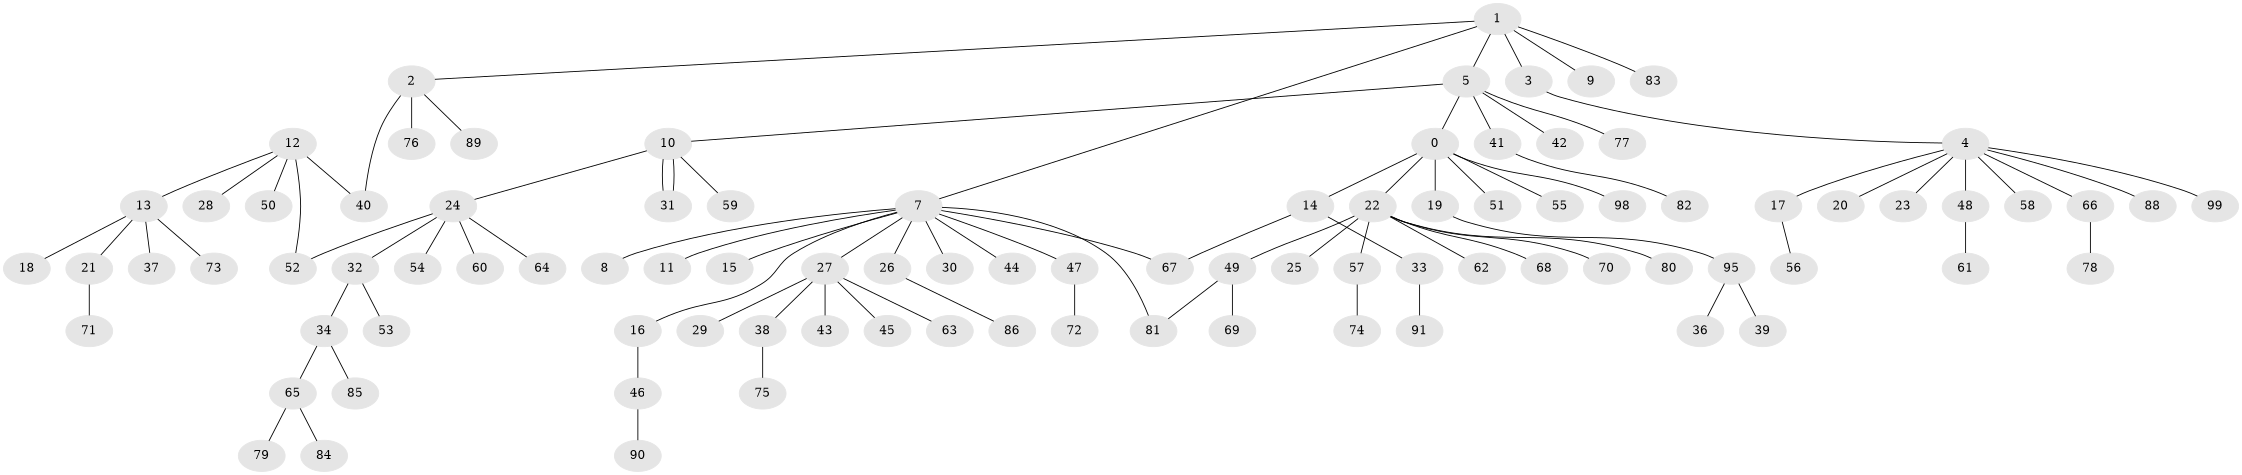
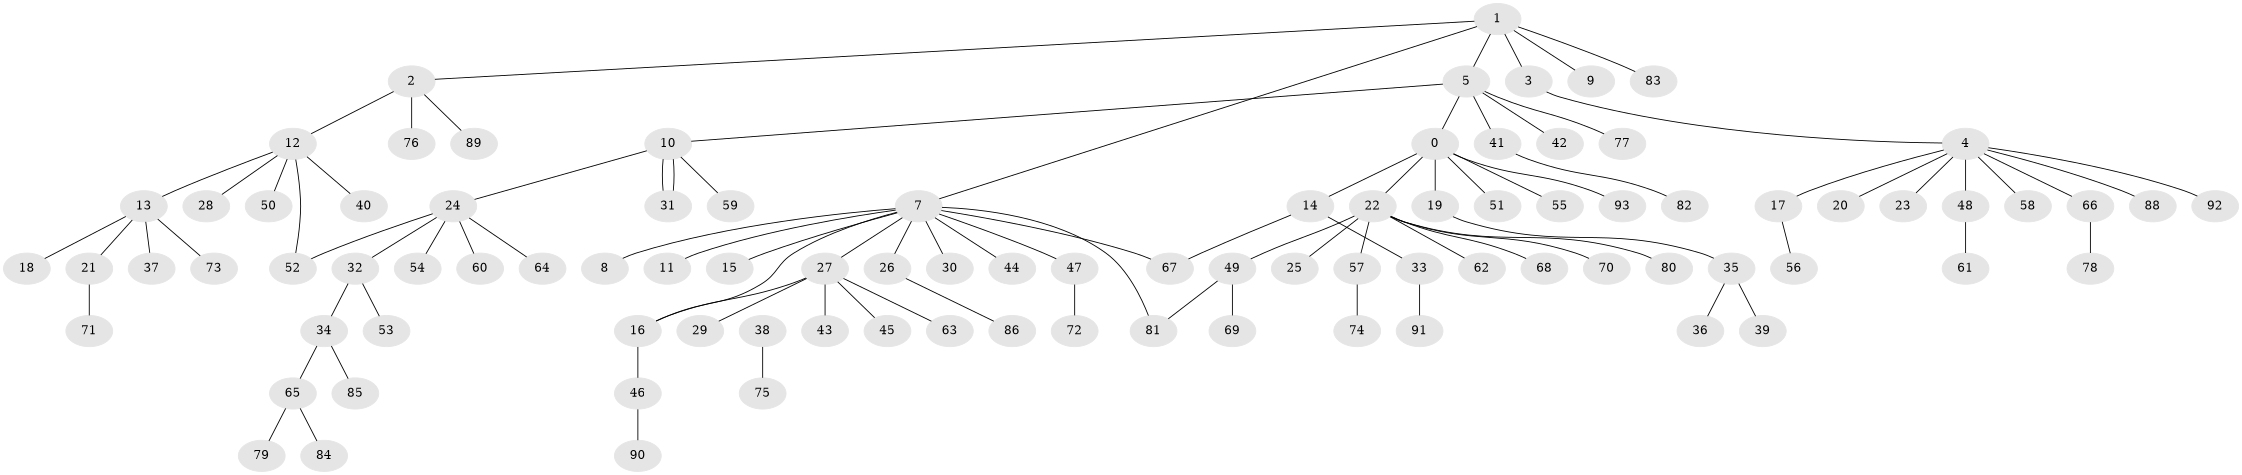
(376, 140) -> (352, 113)
(1622, 206) -> (1622, 206)
(2215, 206) -> (2215, 206)
(1732, 269) -> (1732, 269)
(794, 300) -> (754, 294)
